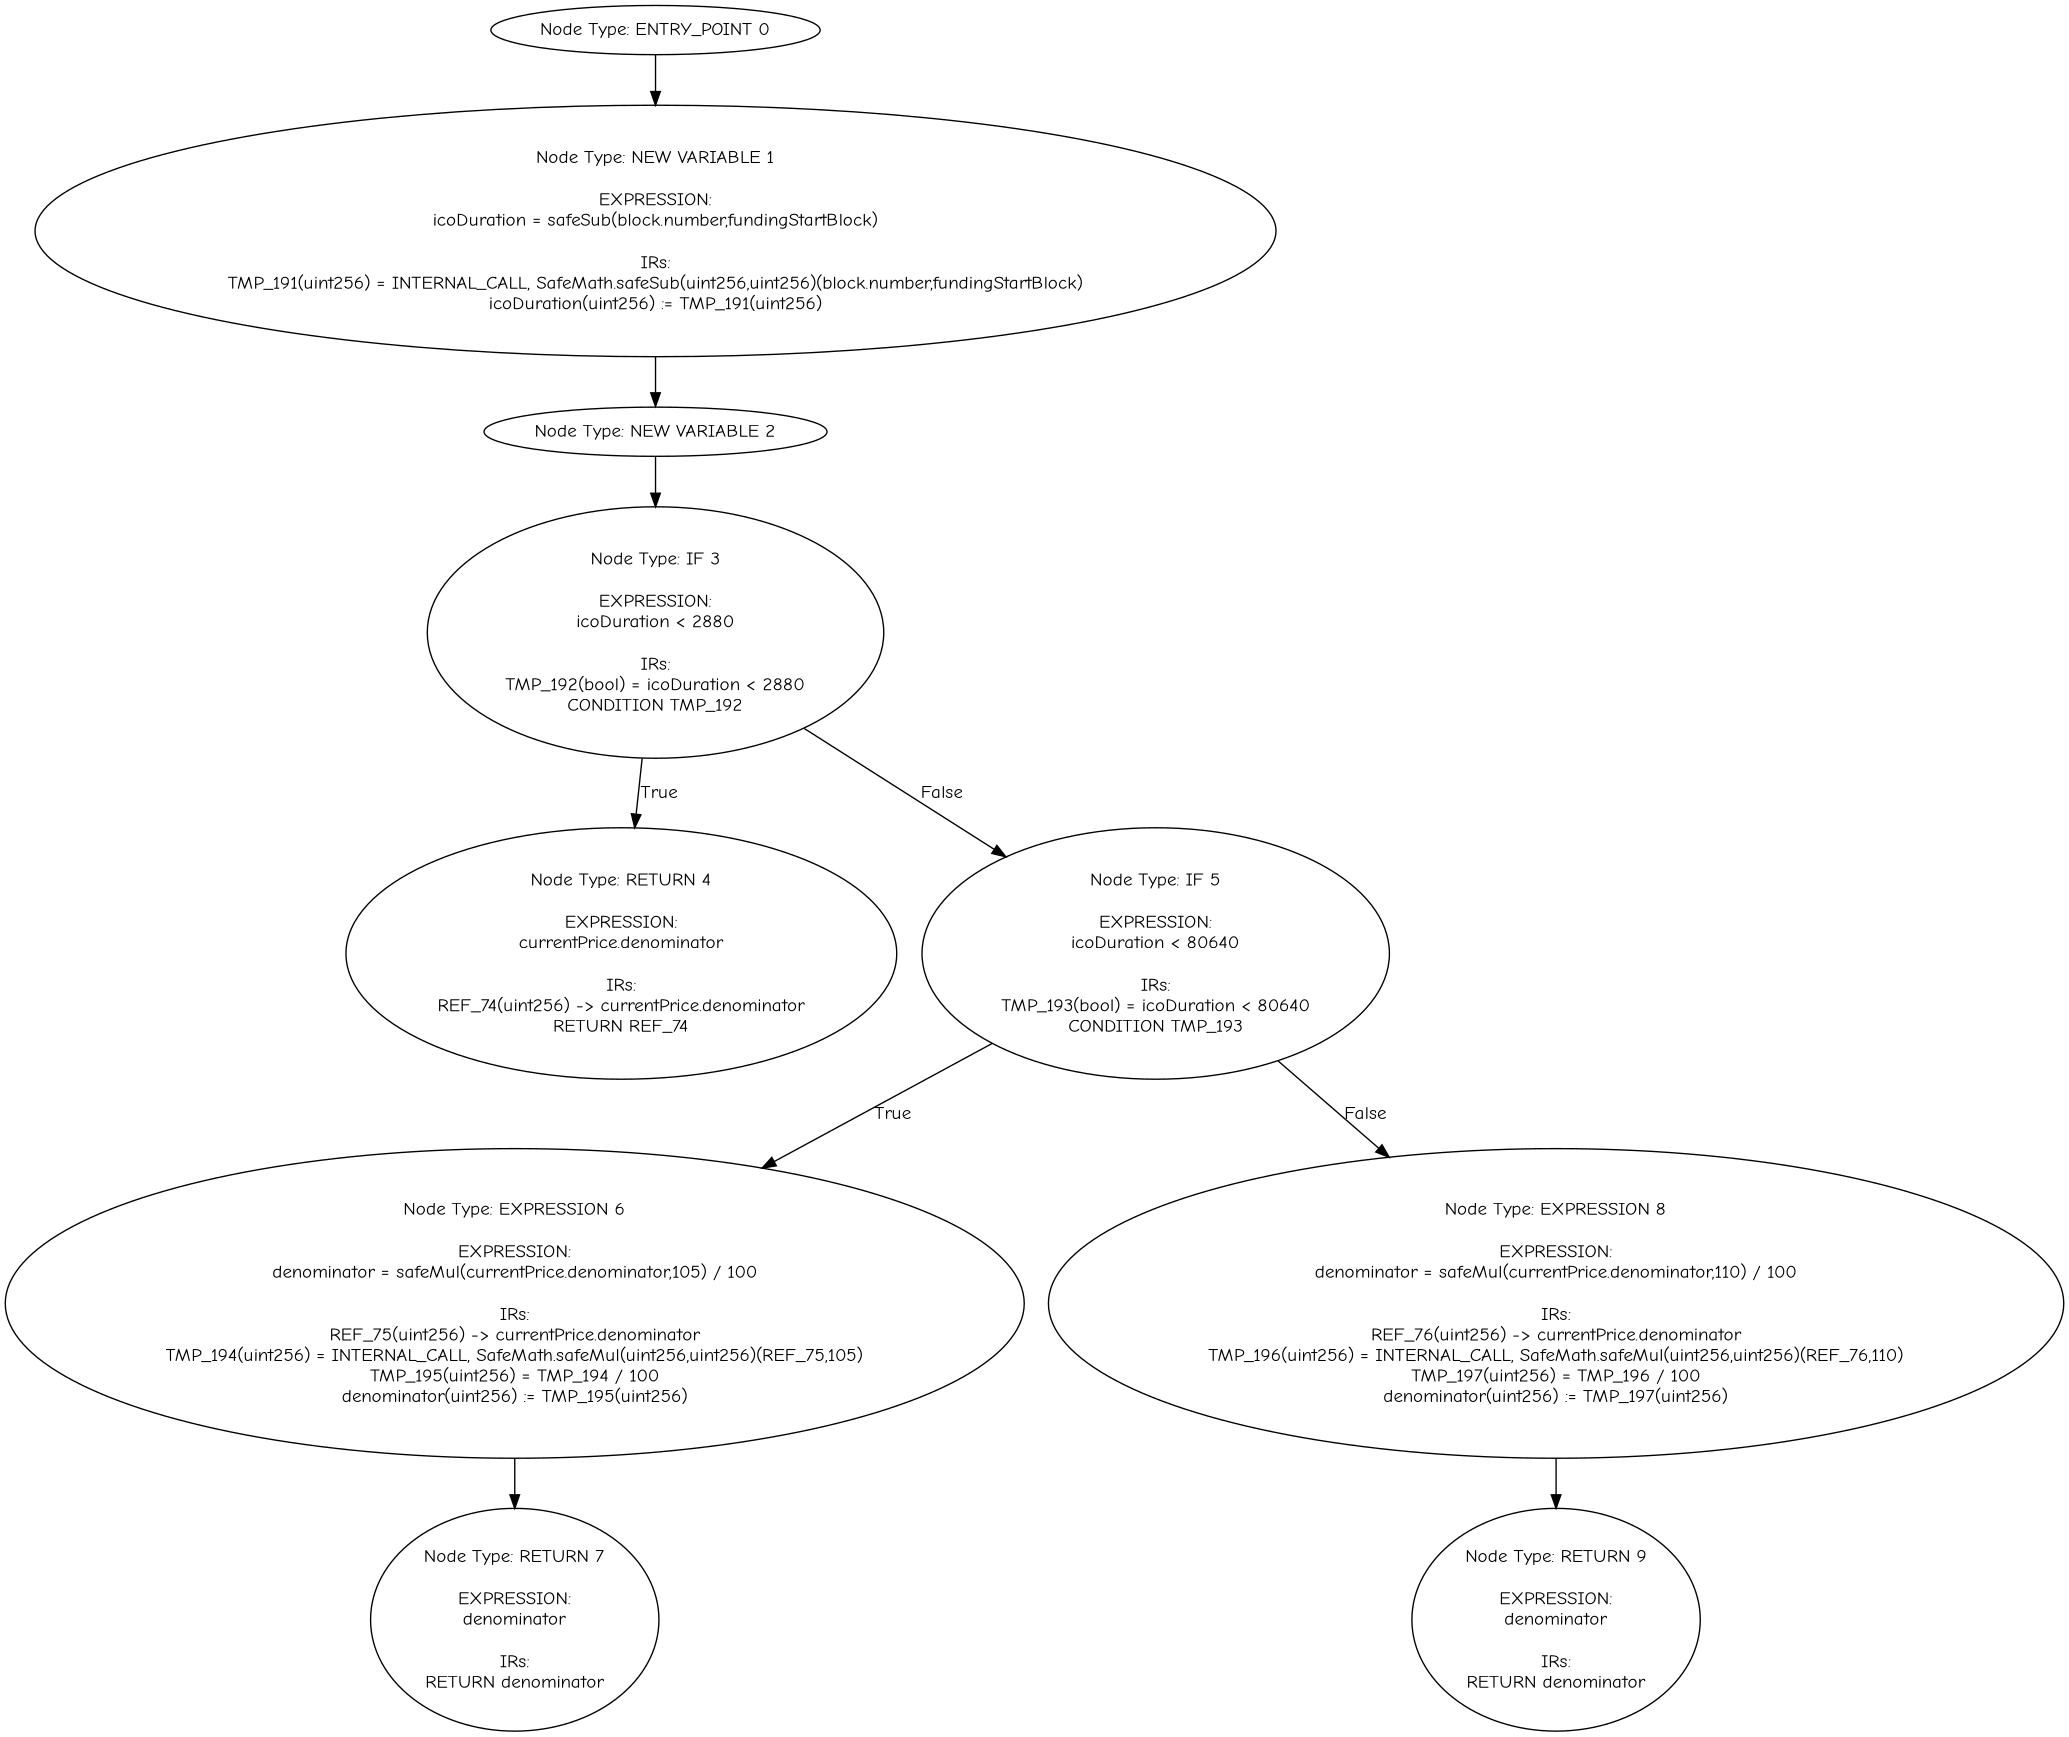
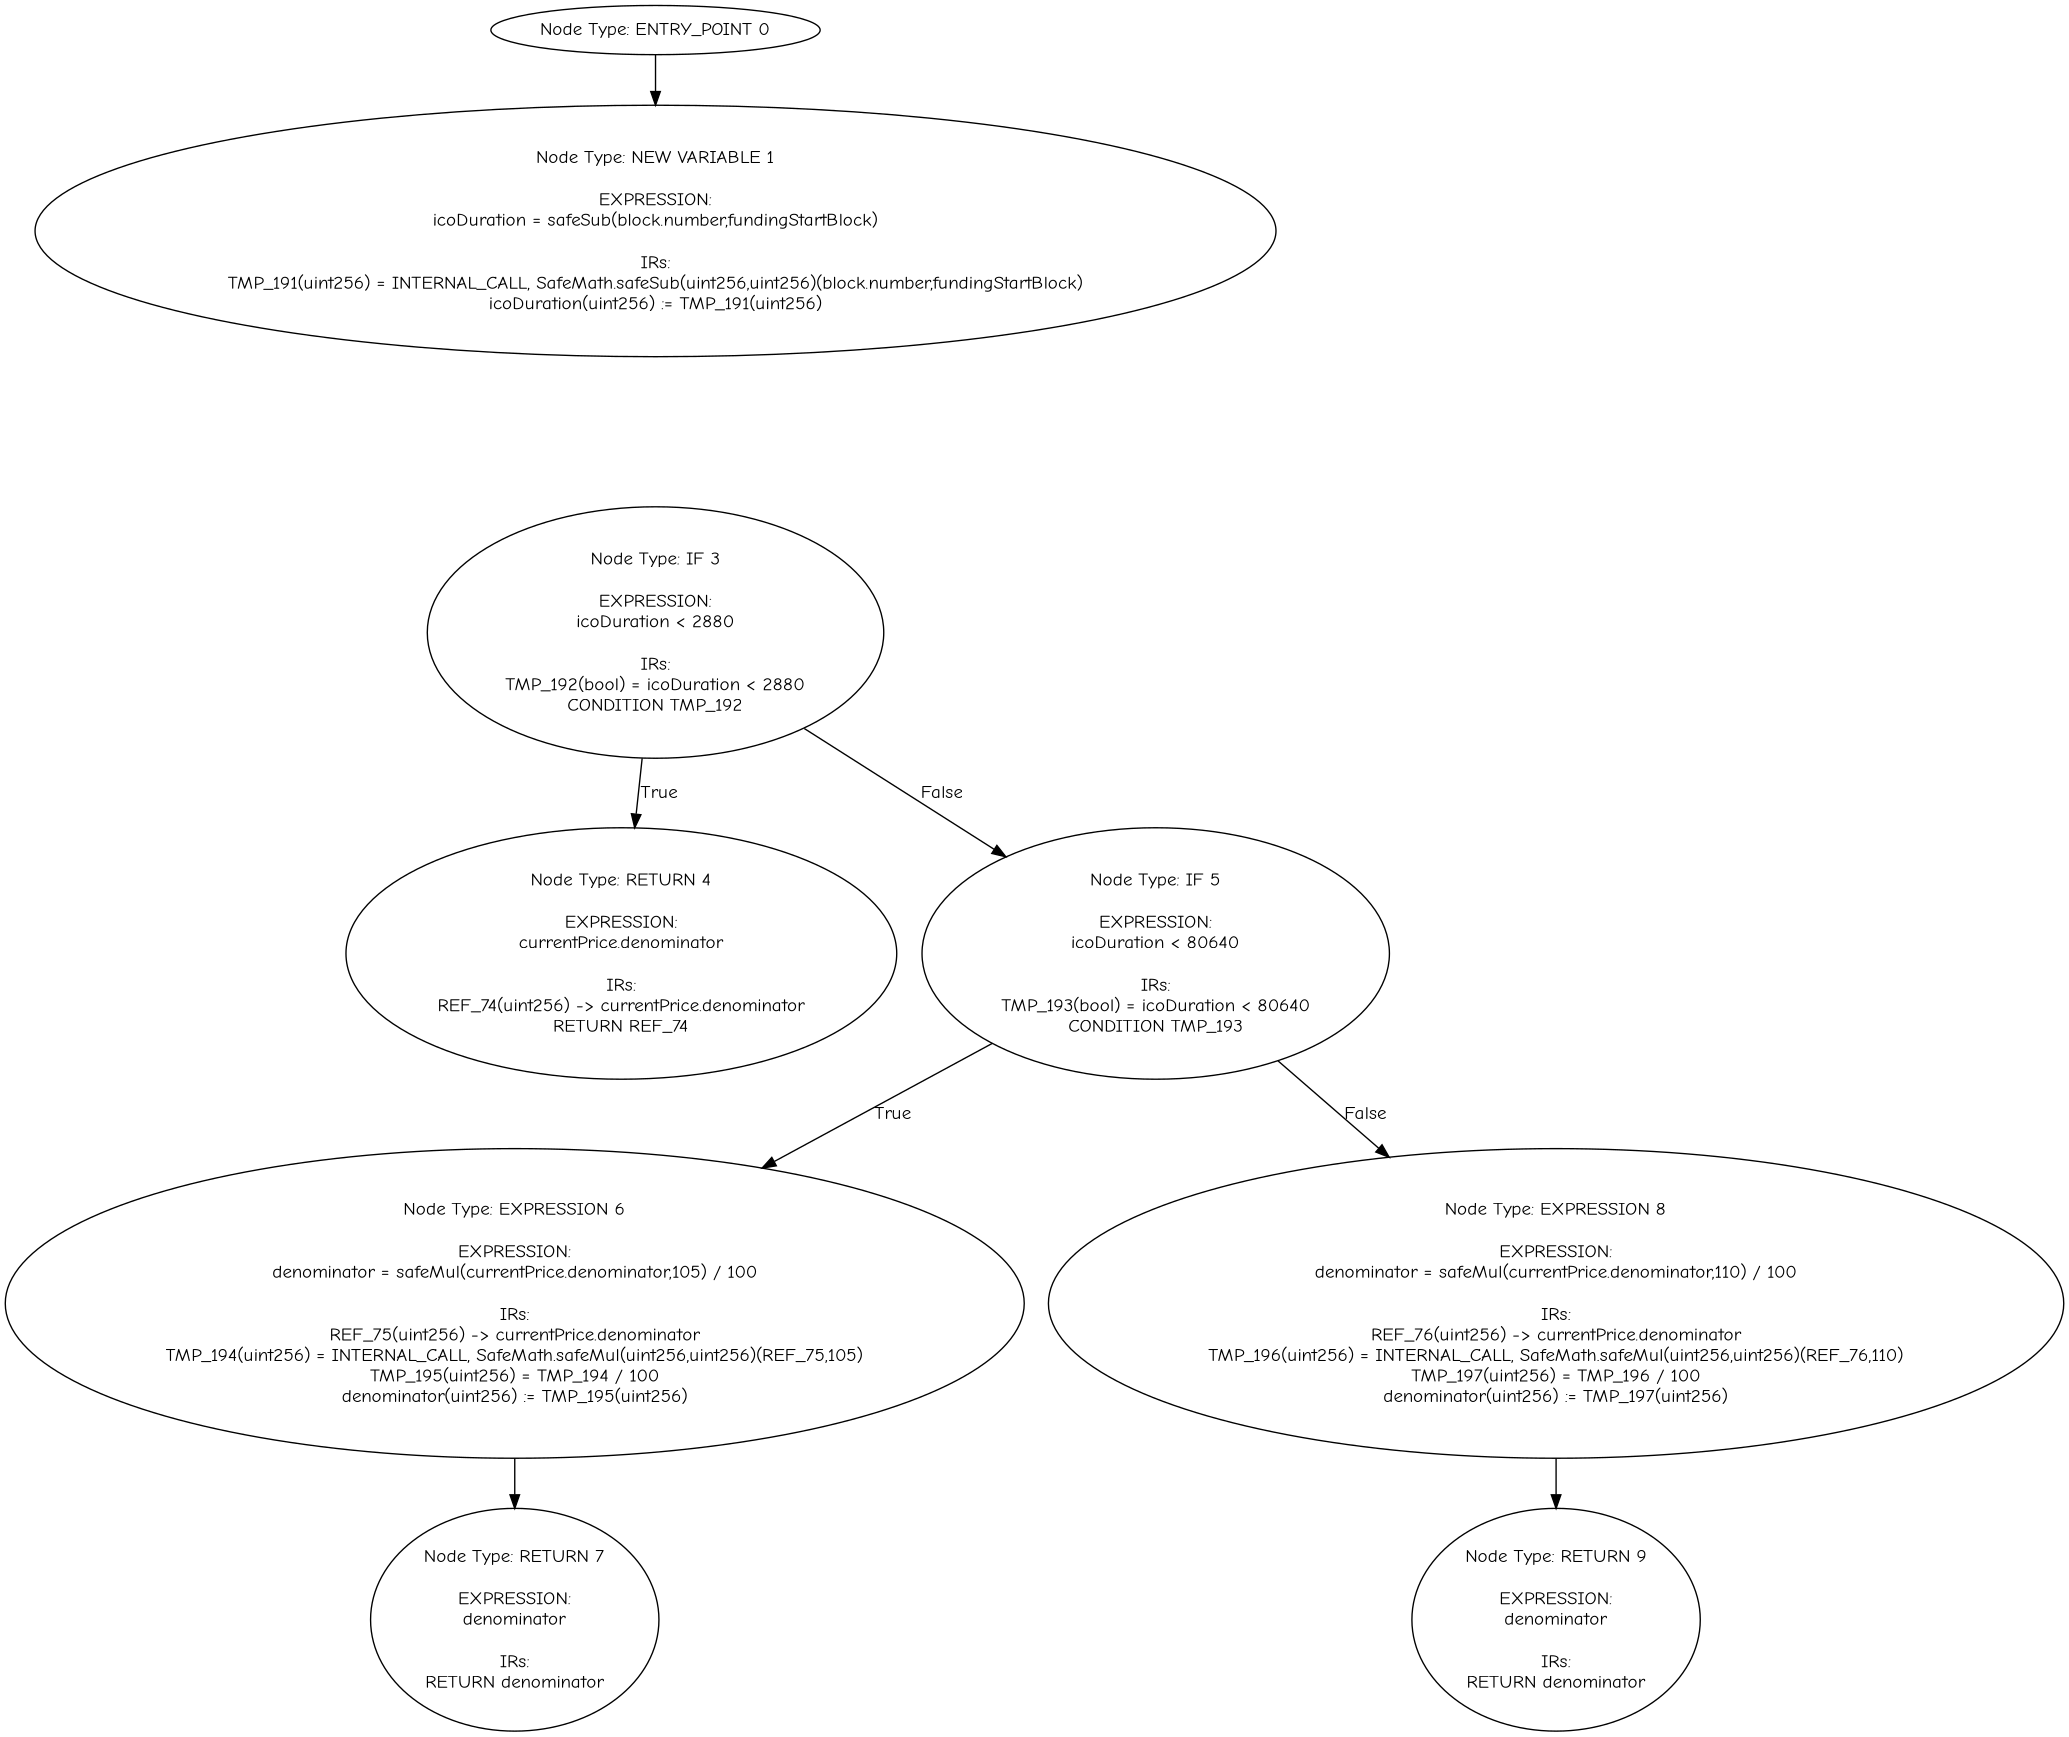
(656, 432) -> none
